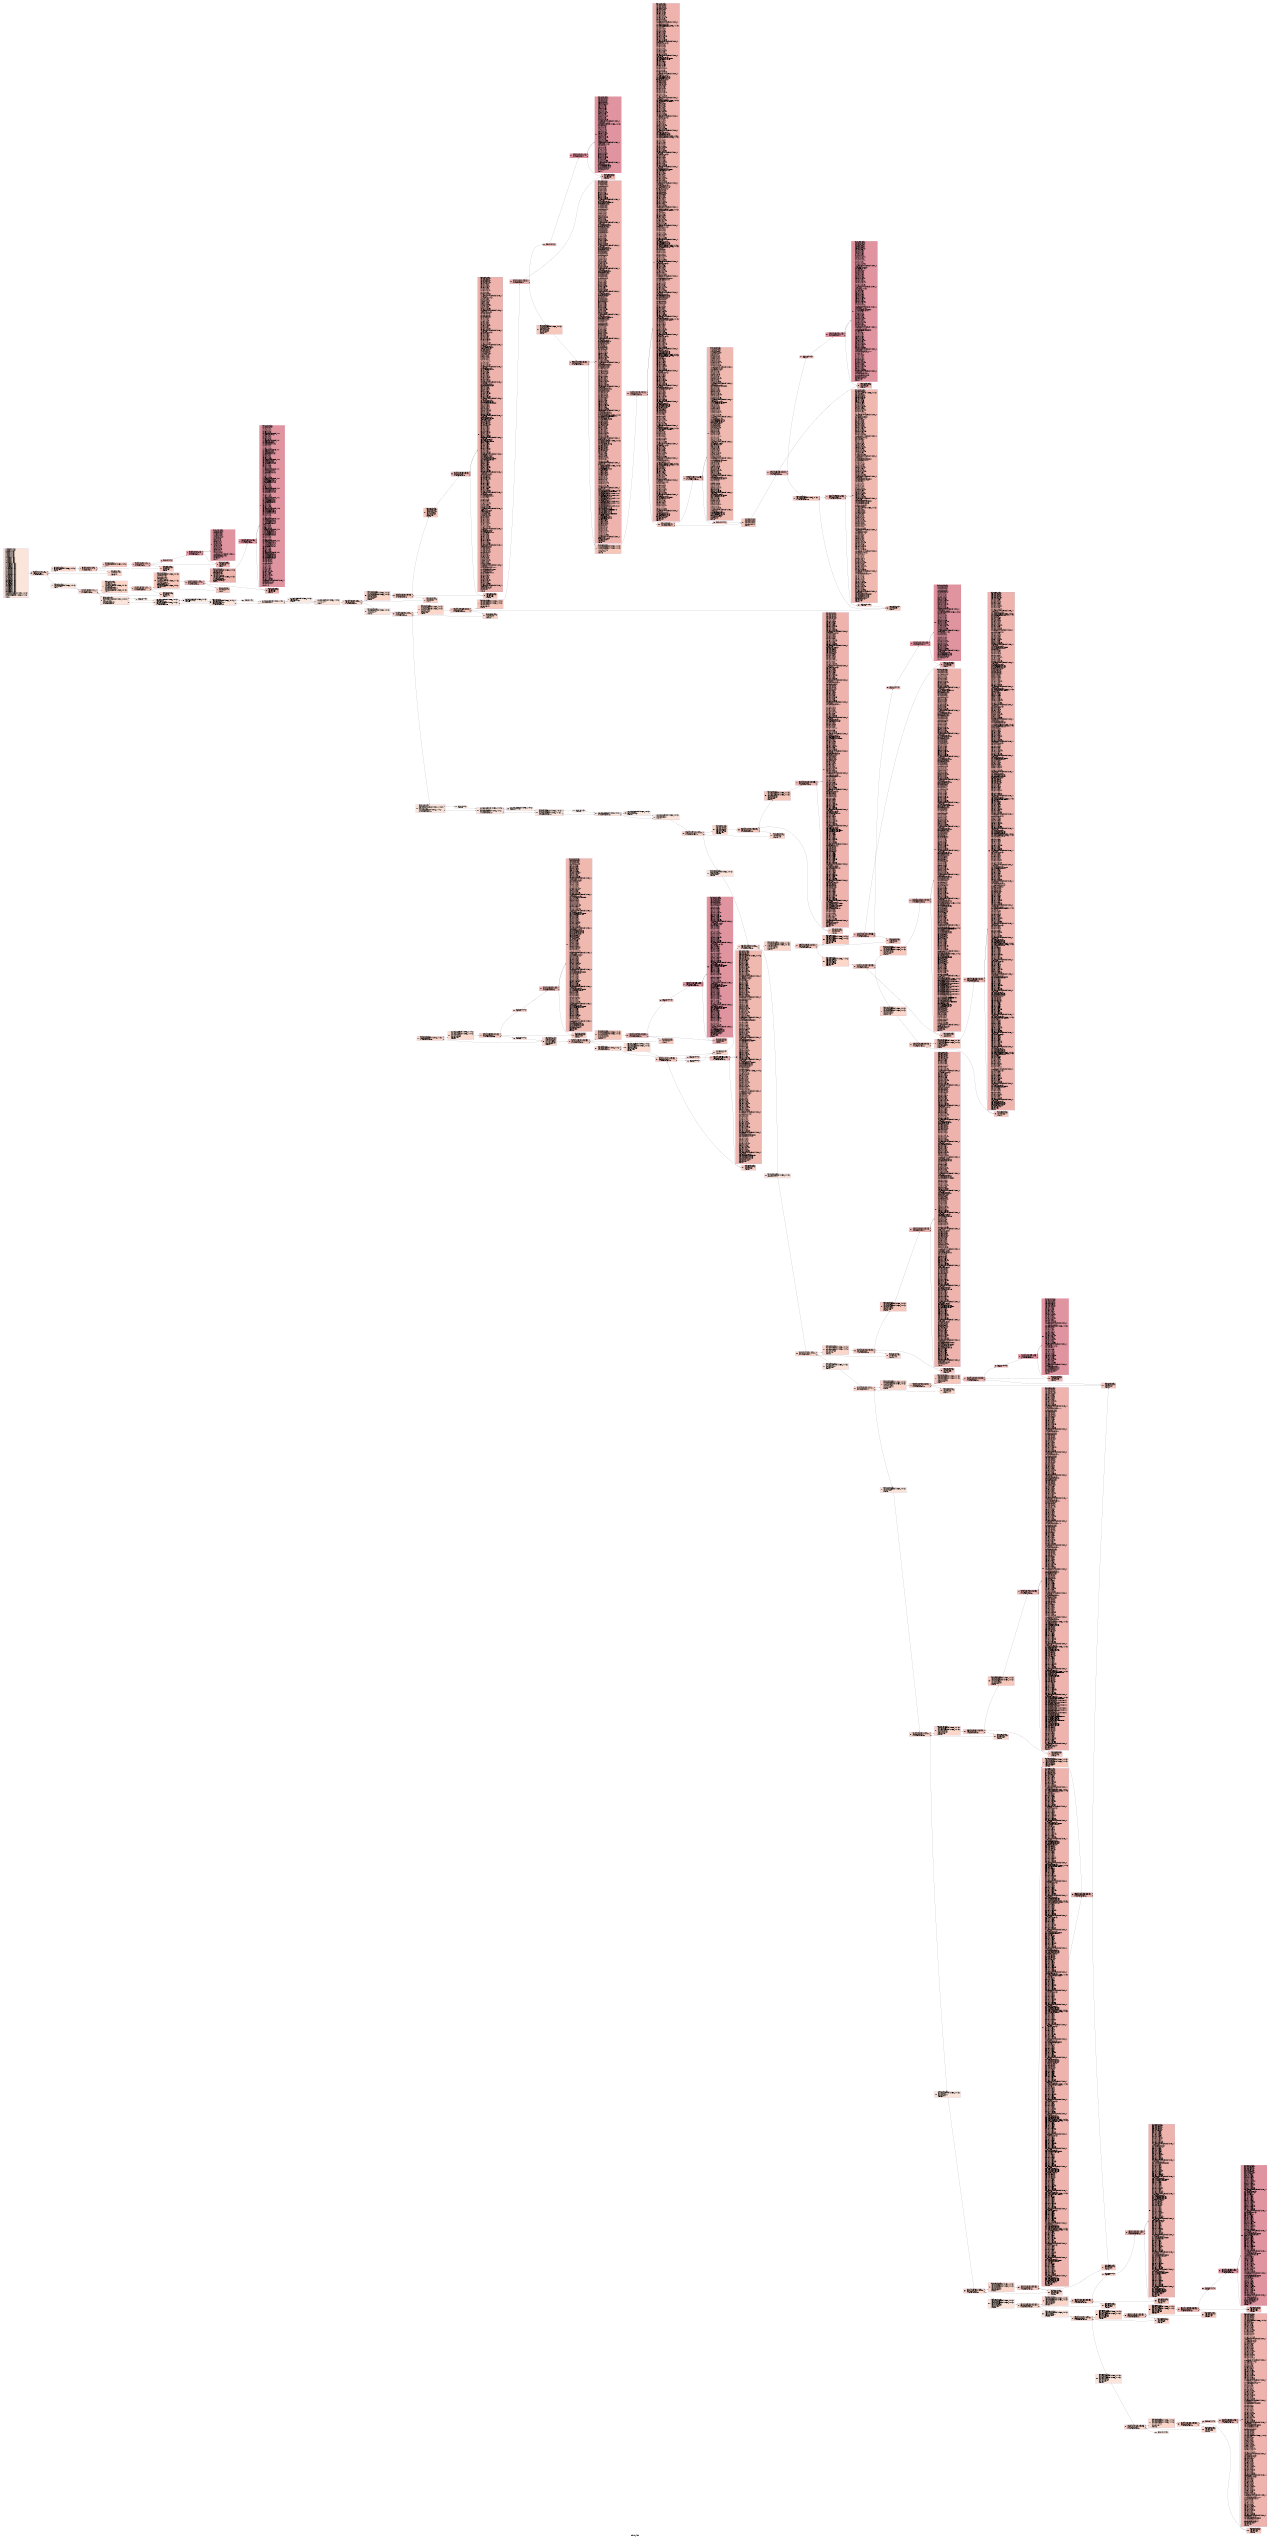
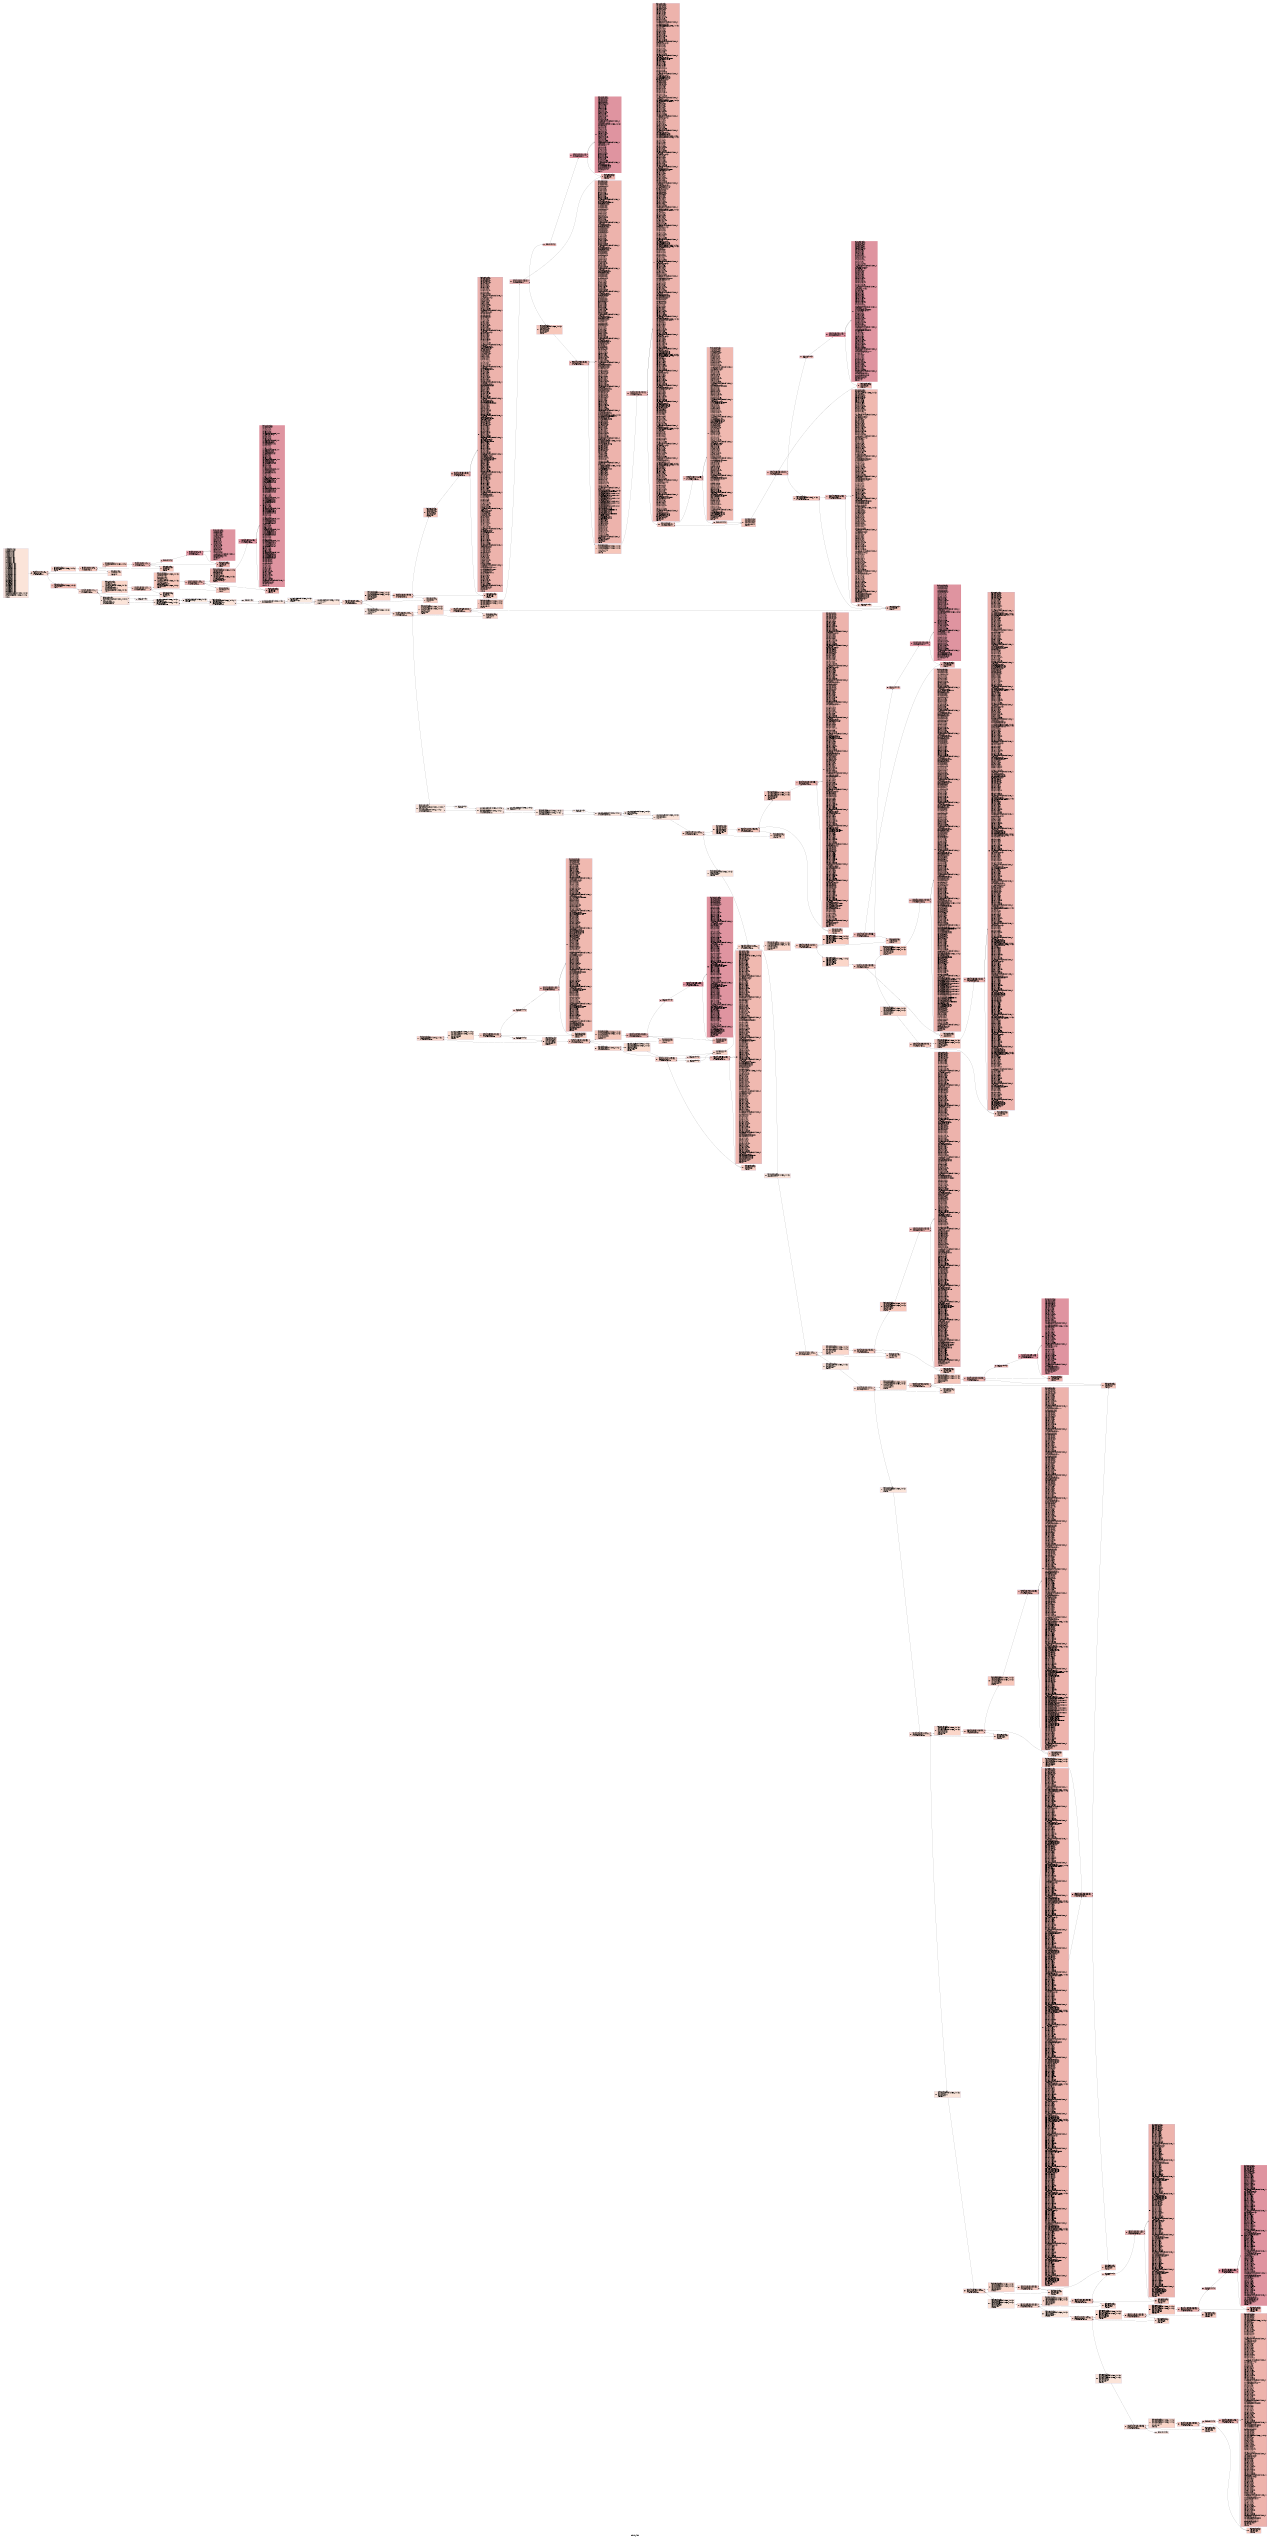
(63, 586) -> (63, 586)
